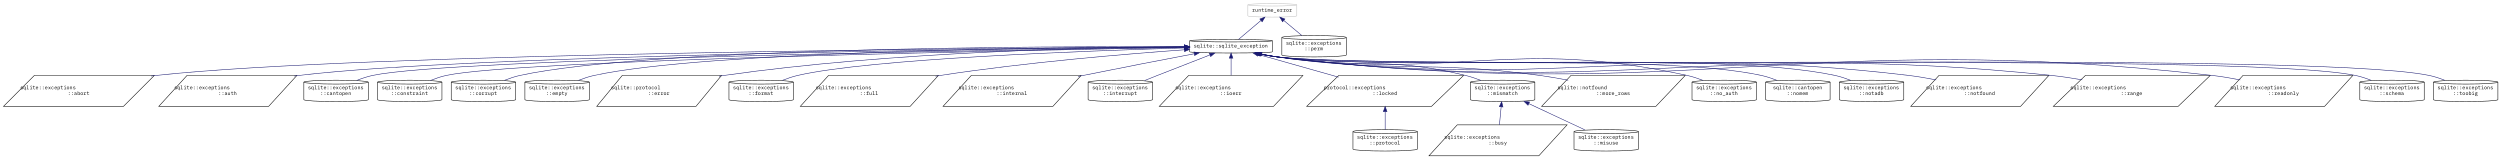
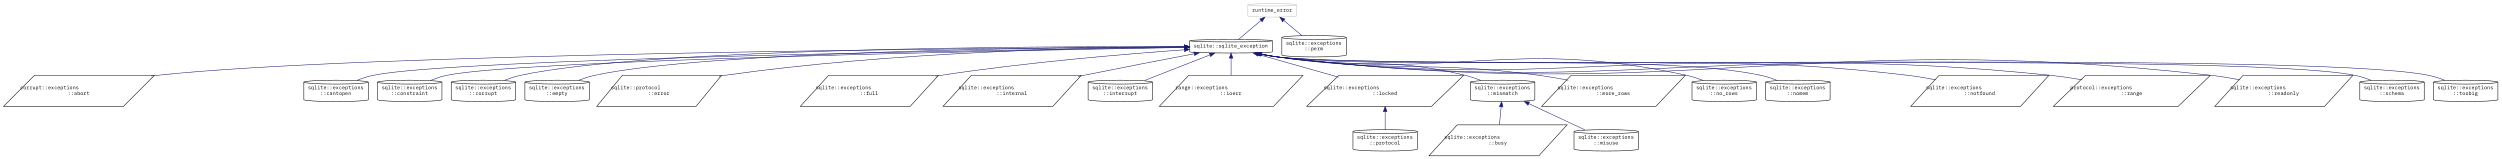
(79, 91) -> (79, 91)
(228, 91) -> none
(761, 91) -> none
(1231, 91) -> (1231, 91)
(1385, 91) -> (1385, 91)
(1613, 91) -> (1613, 91)
(1724, 91) -> (1724, 91)
(1798, 91) -> (1798, 91)
(1872, 91) -> none
(2132, 91) -> (2132, 91)
